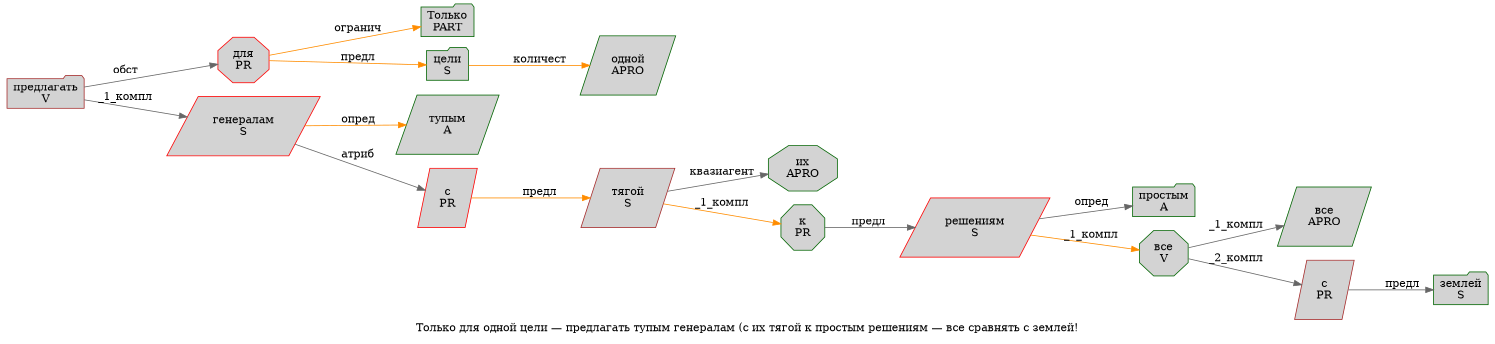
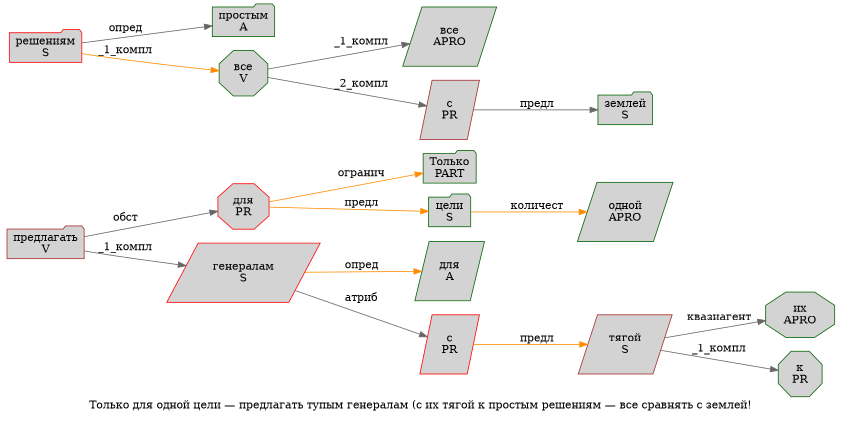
(448, 125) -> (450, 271)
(718, 213) -> (715, 360)
(866, 228) -> none
(975, 228) -> (46, 48)
